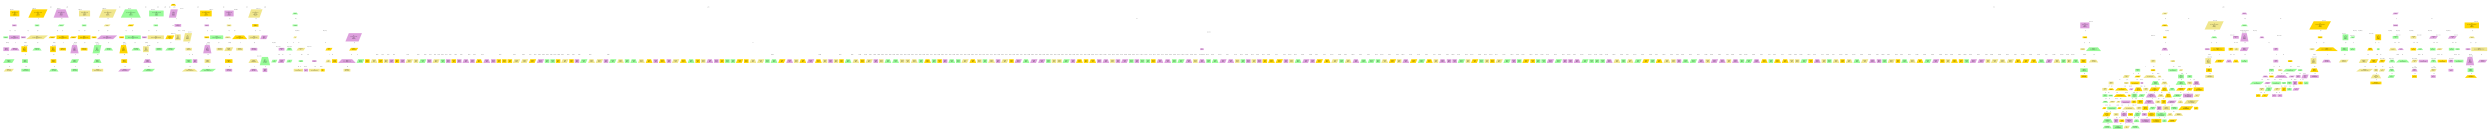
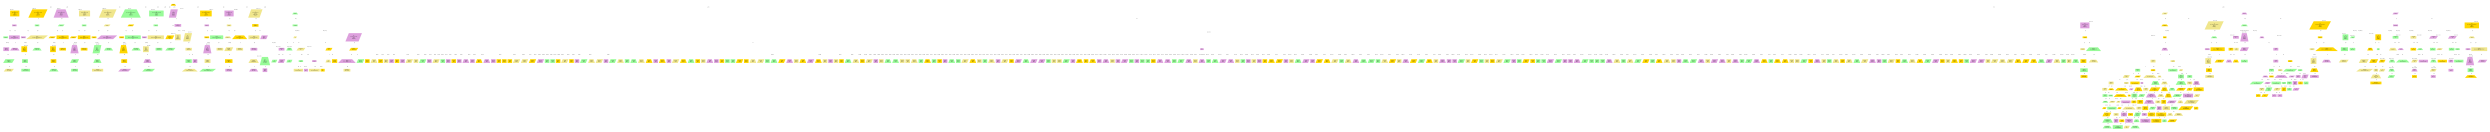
(2161, 114) -> (2161, 114)
